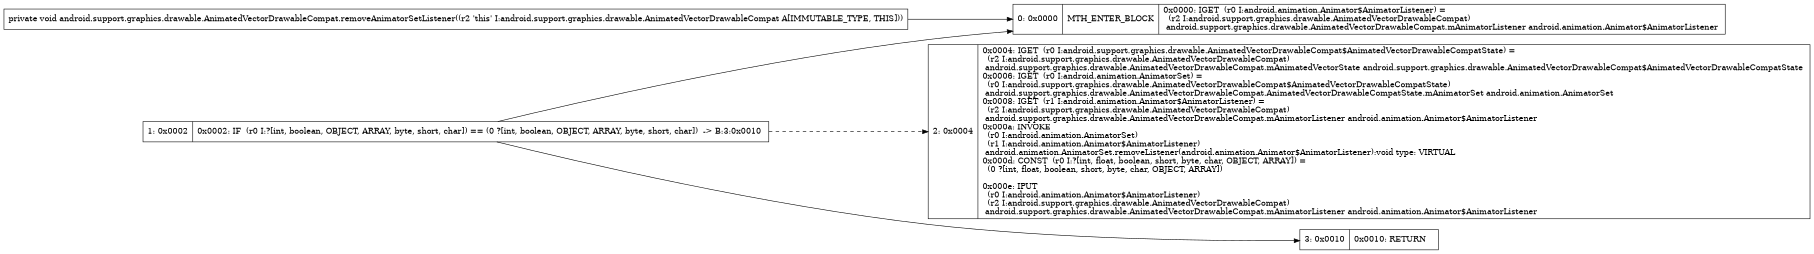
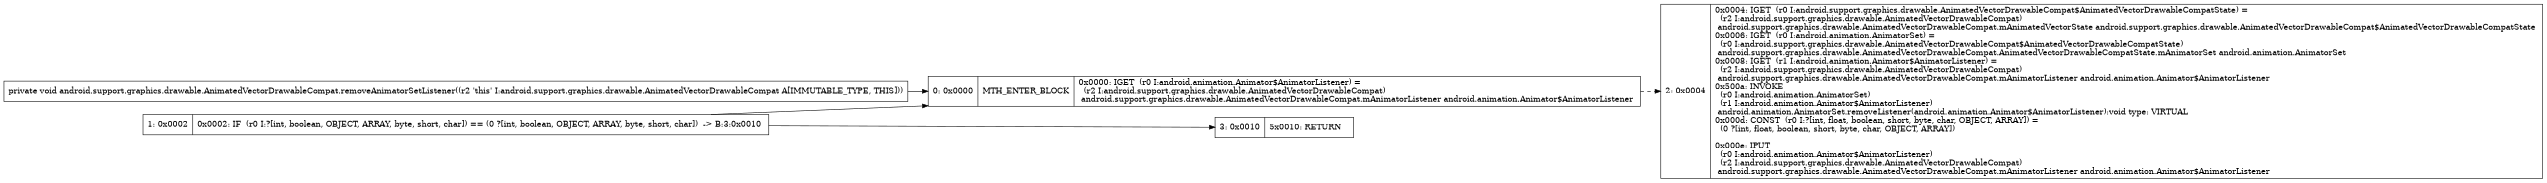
(1019, 127) -> (1752, 87)
(846, 132) -> (1648, 91)
(1394, 239) -> (1309, 127)
